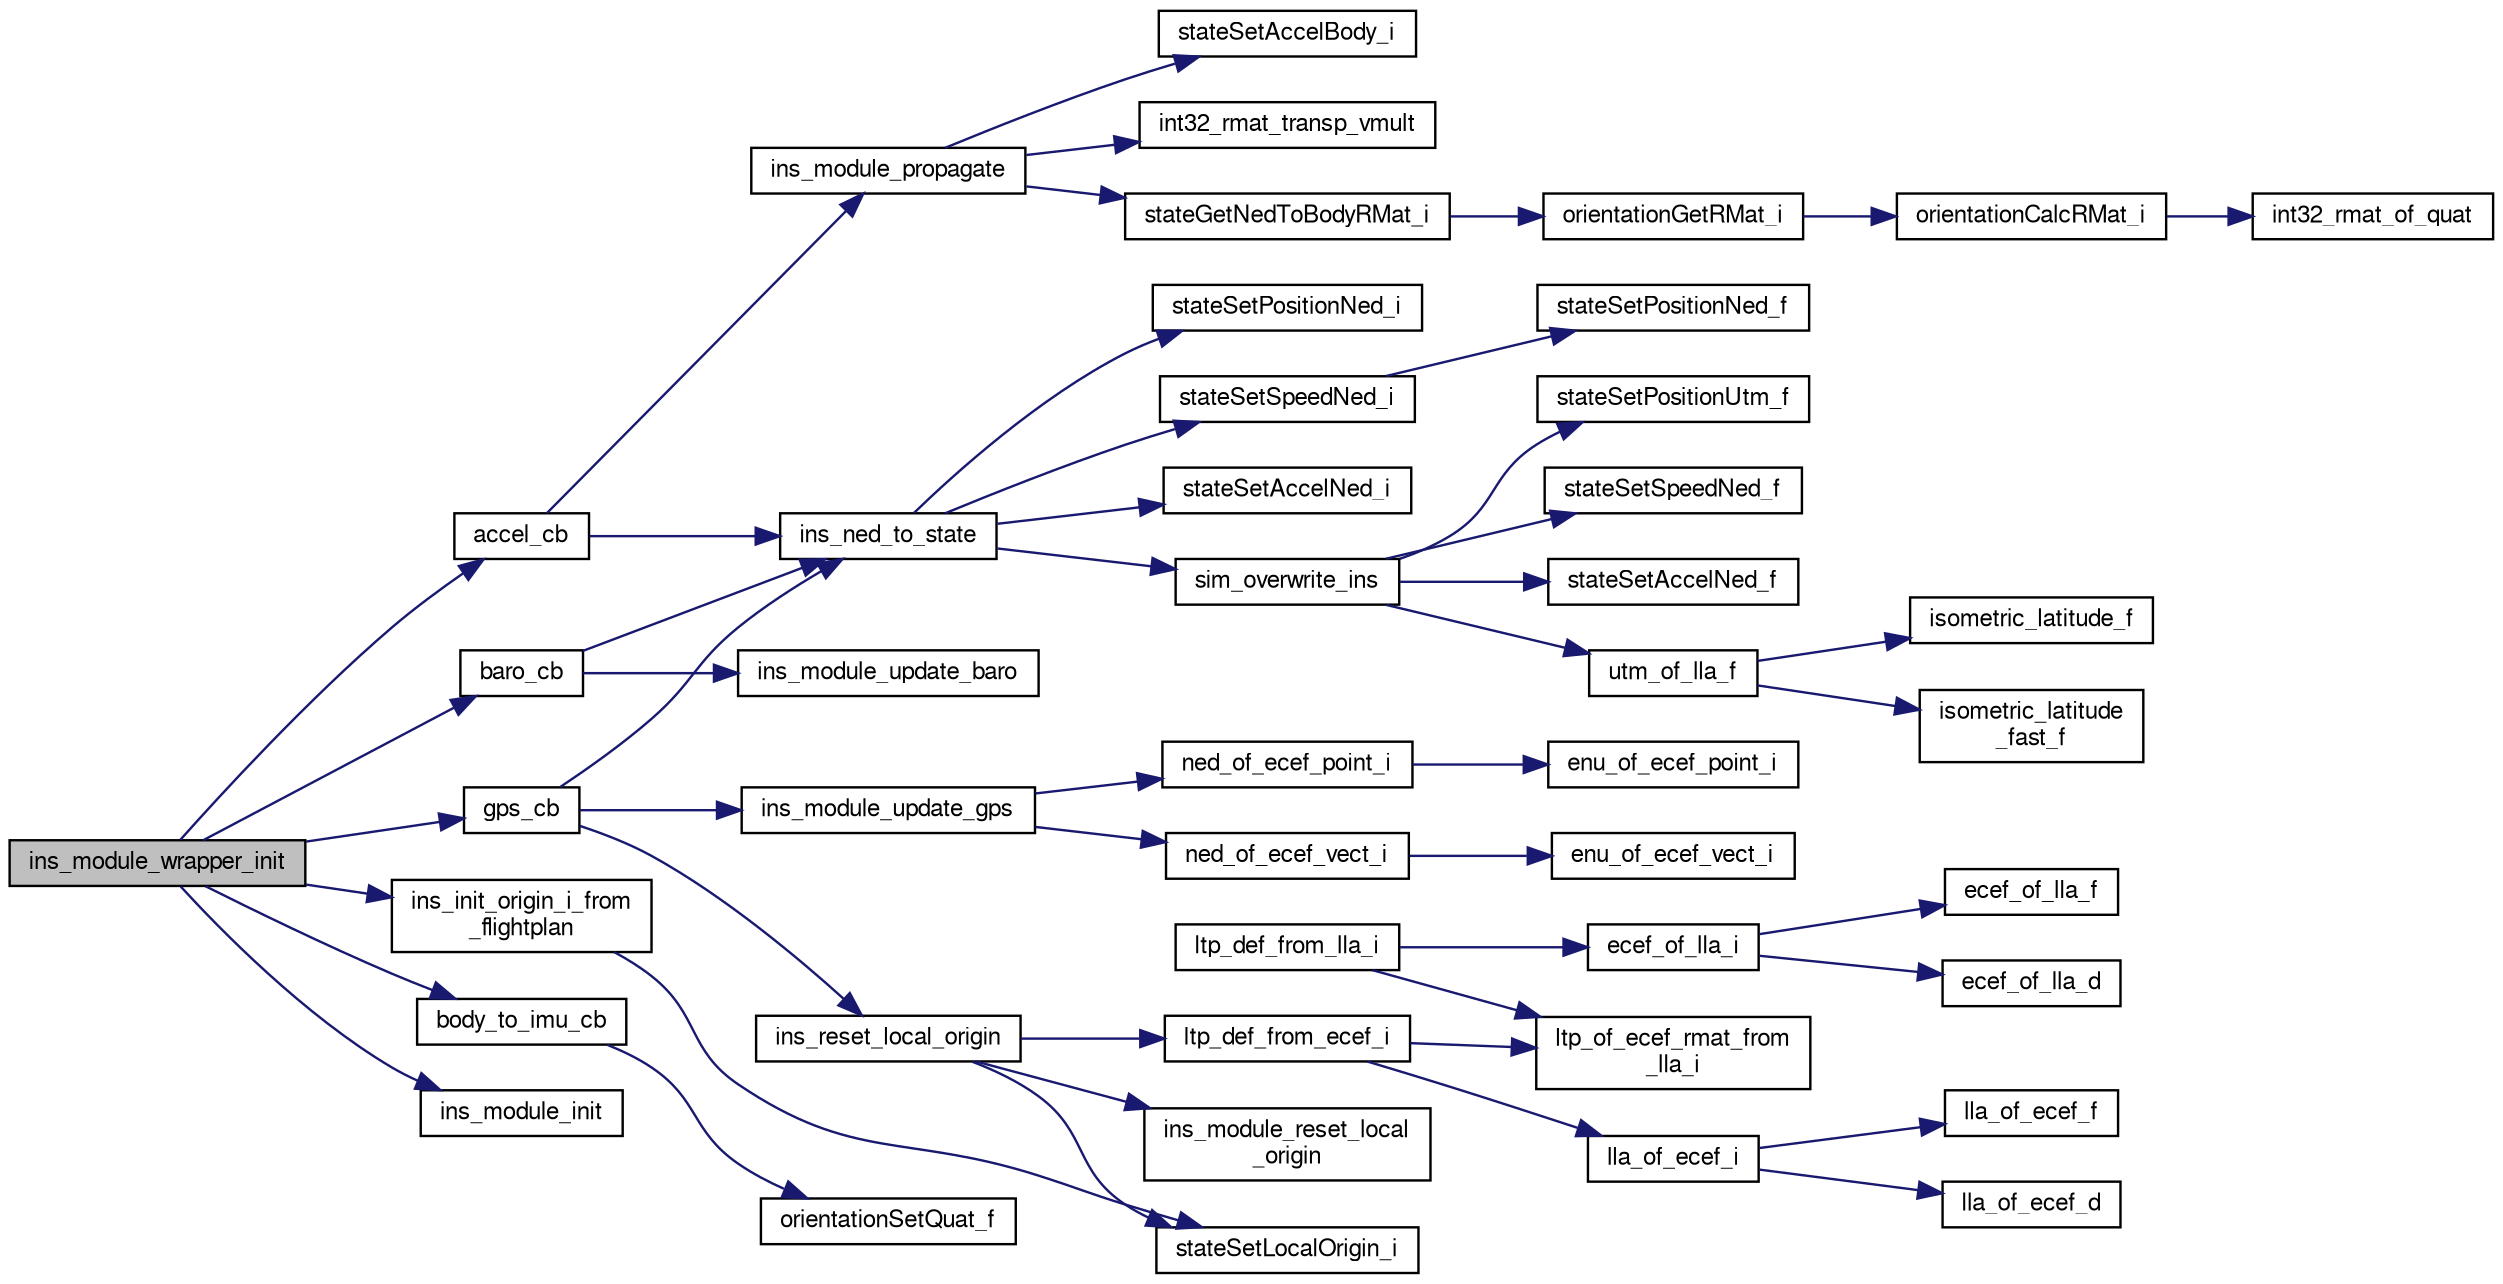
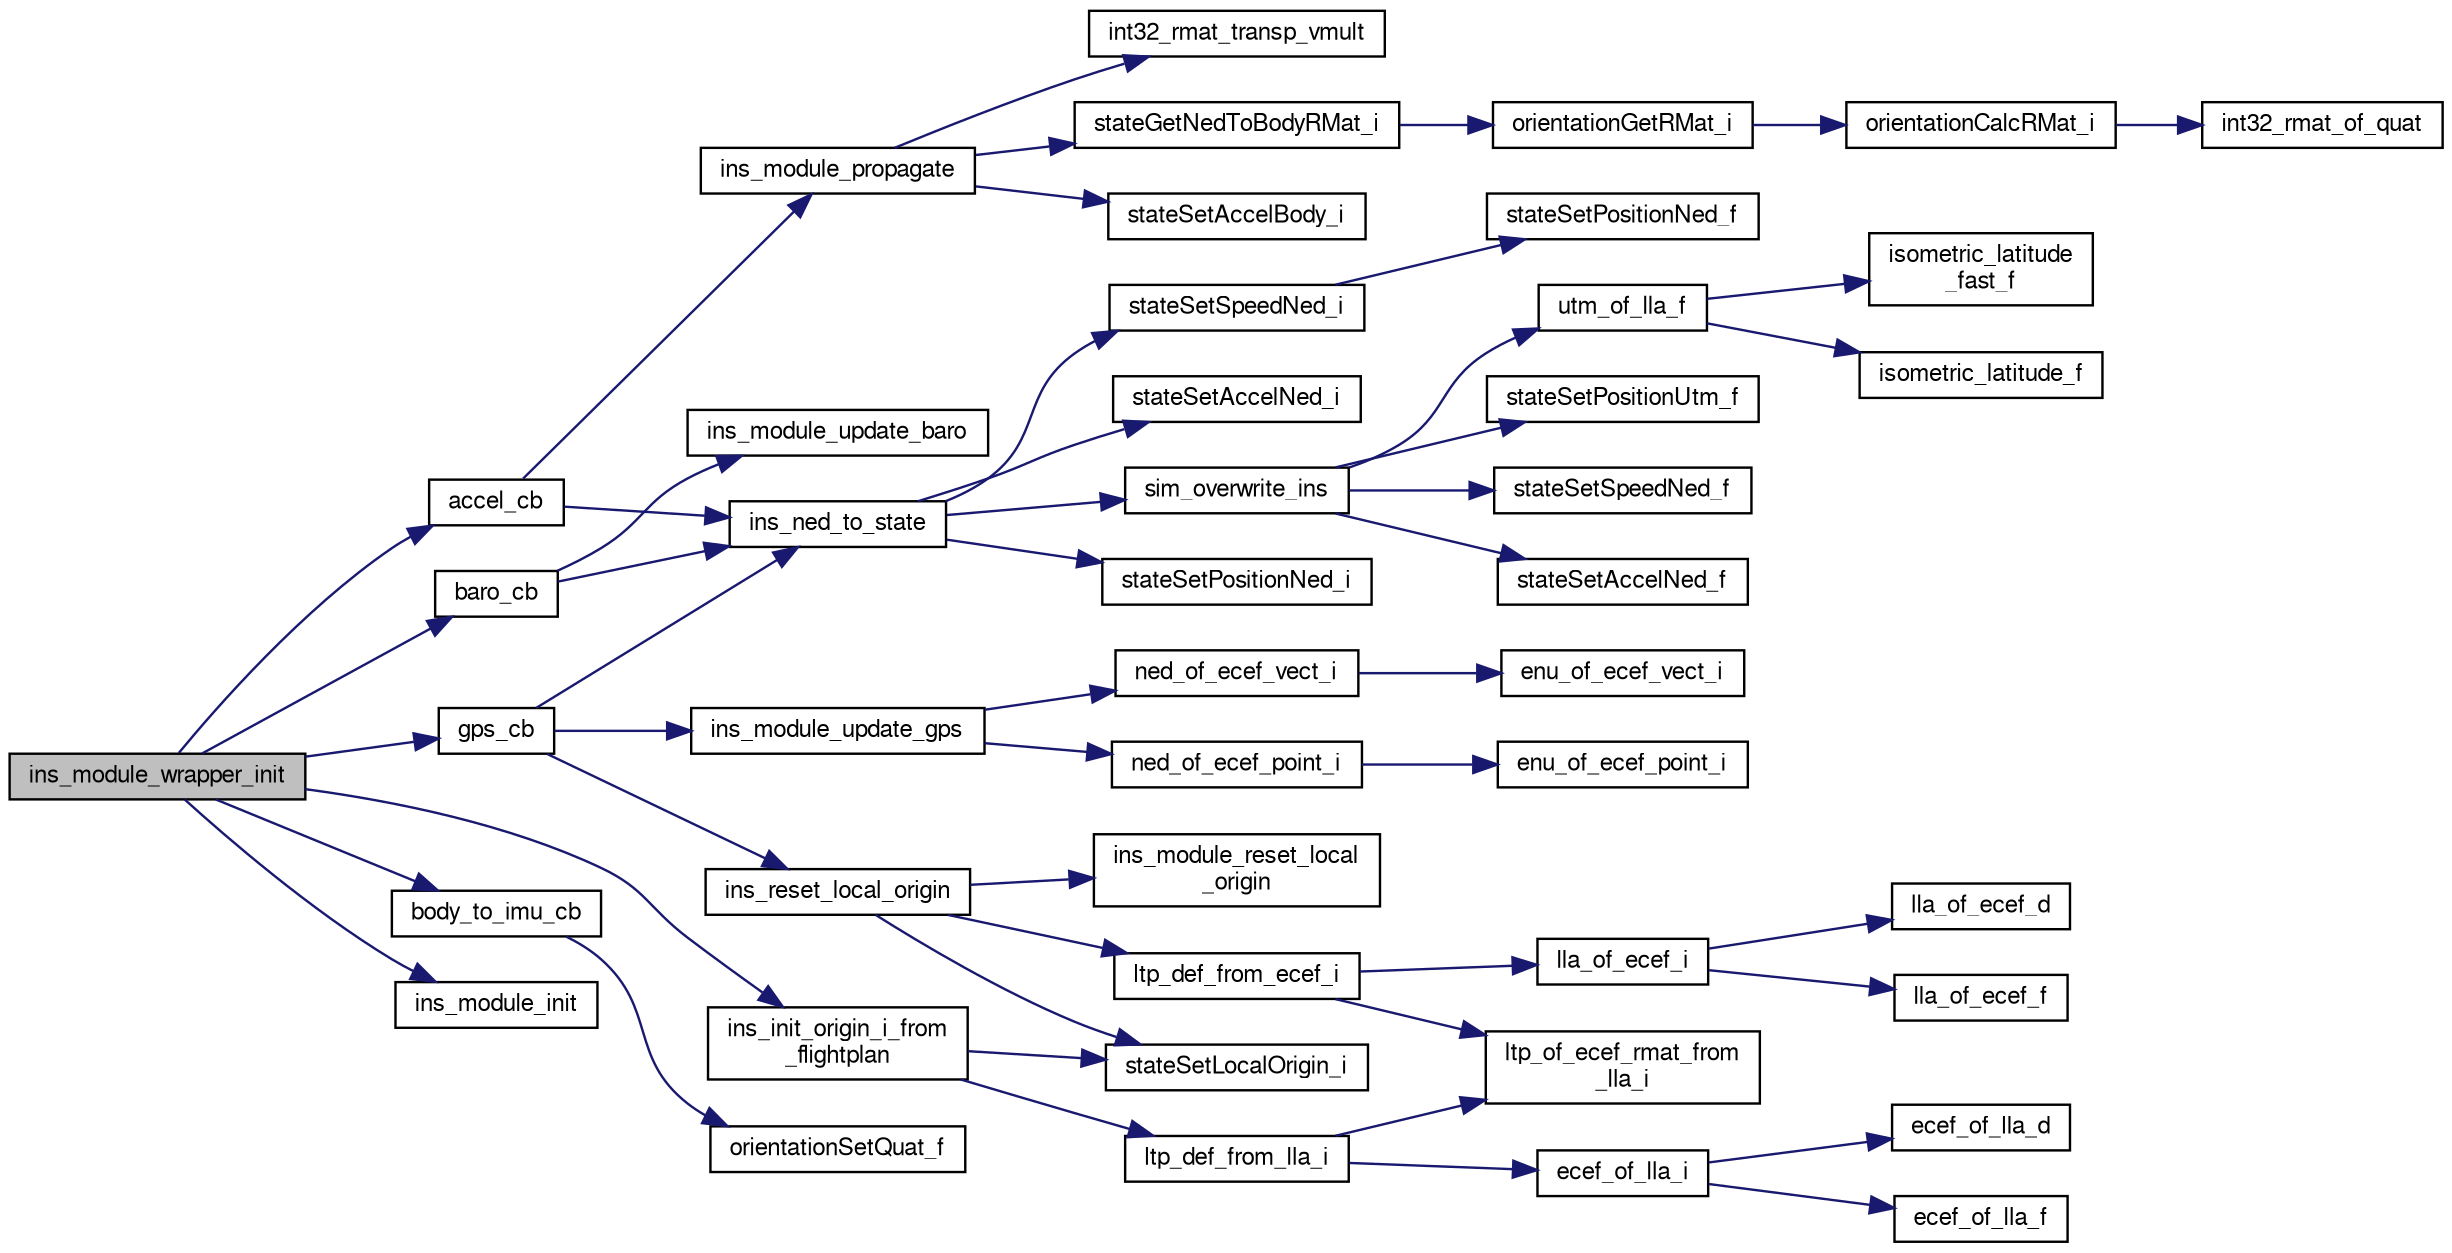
none -> (1045, 1104)
